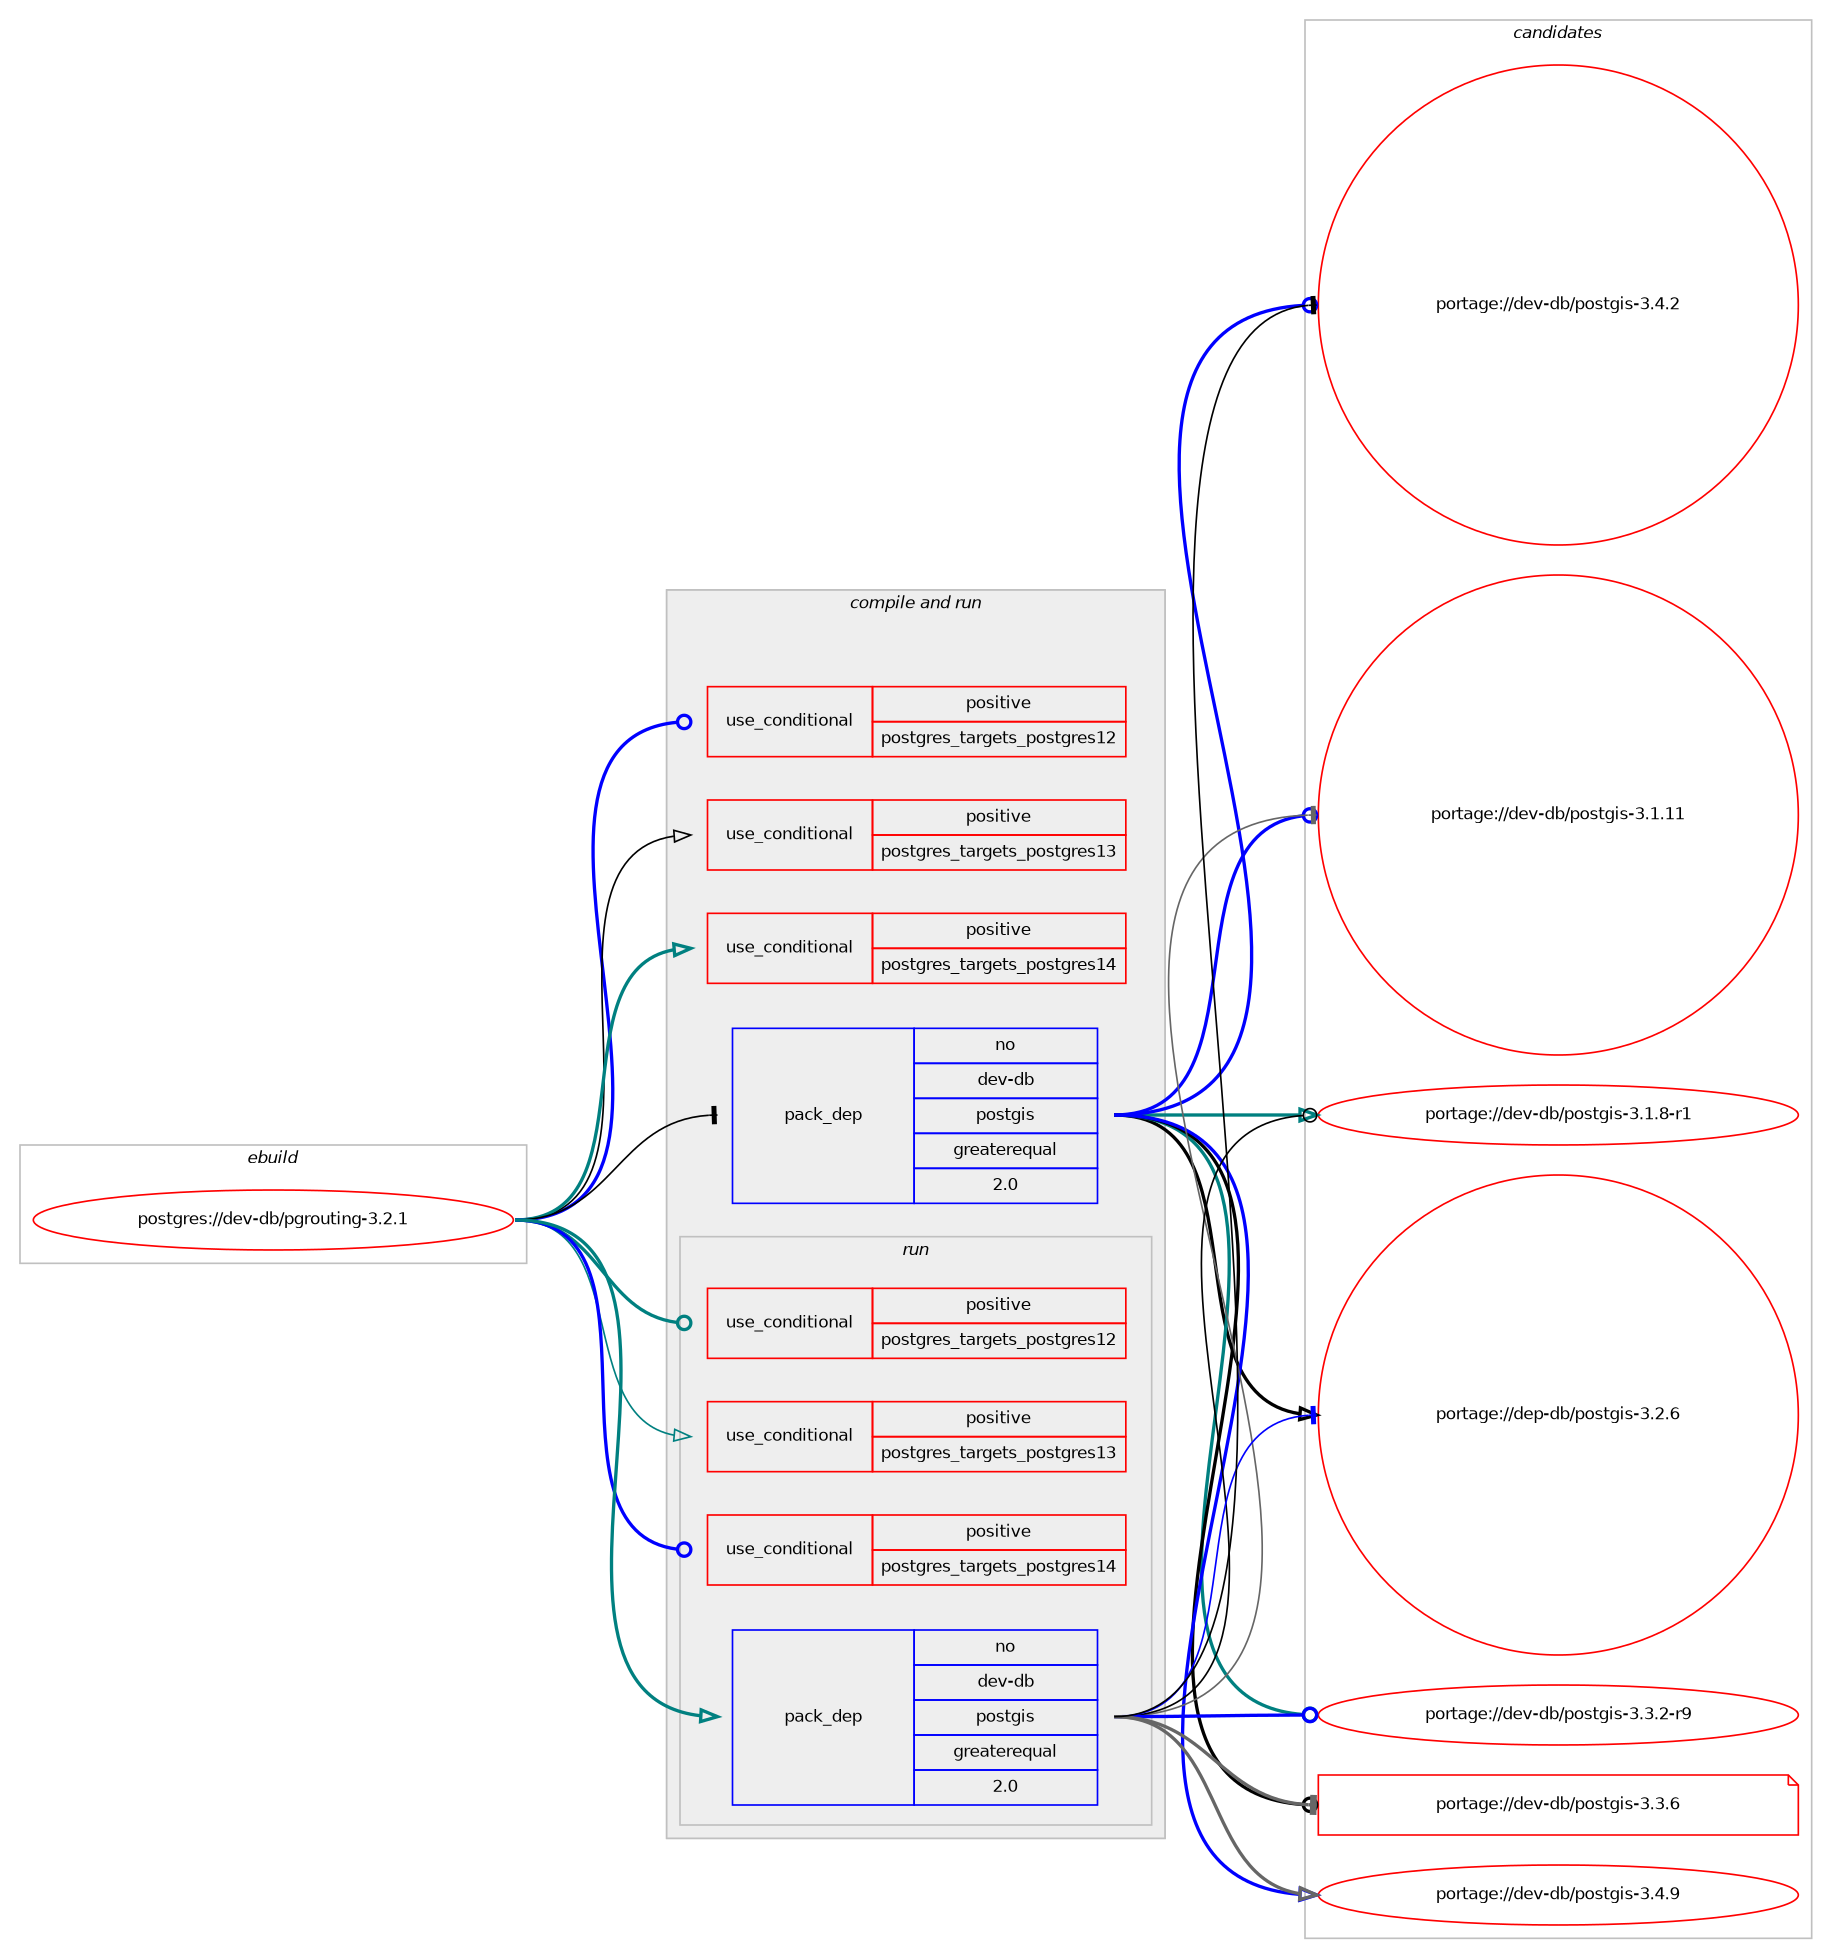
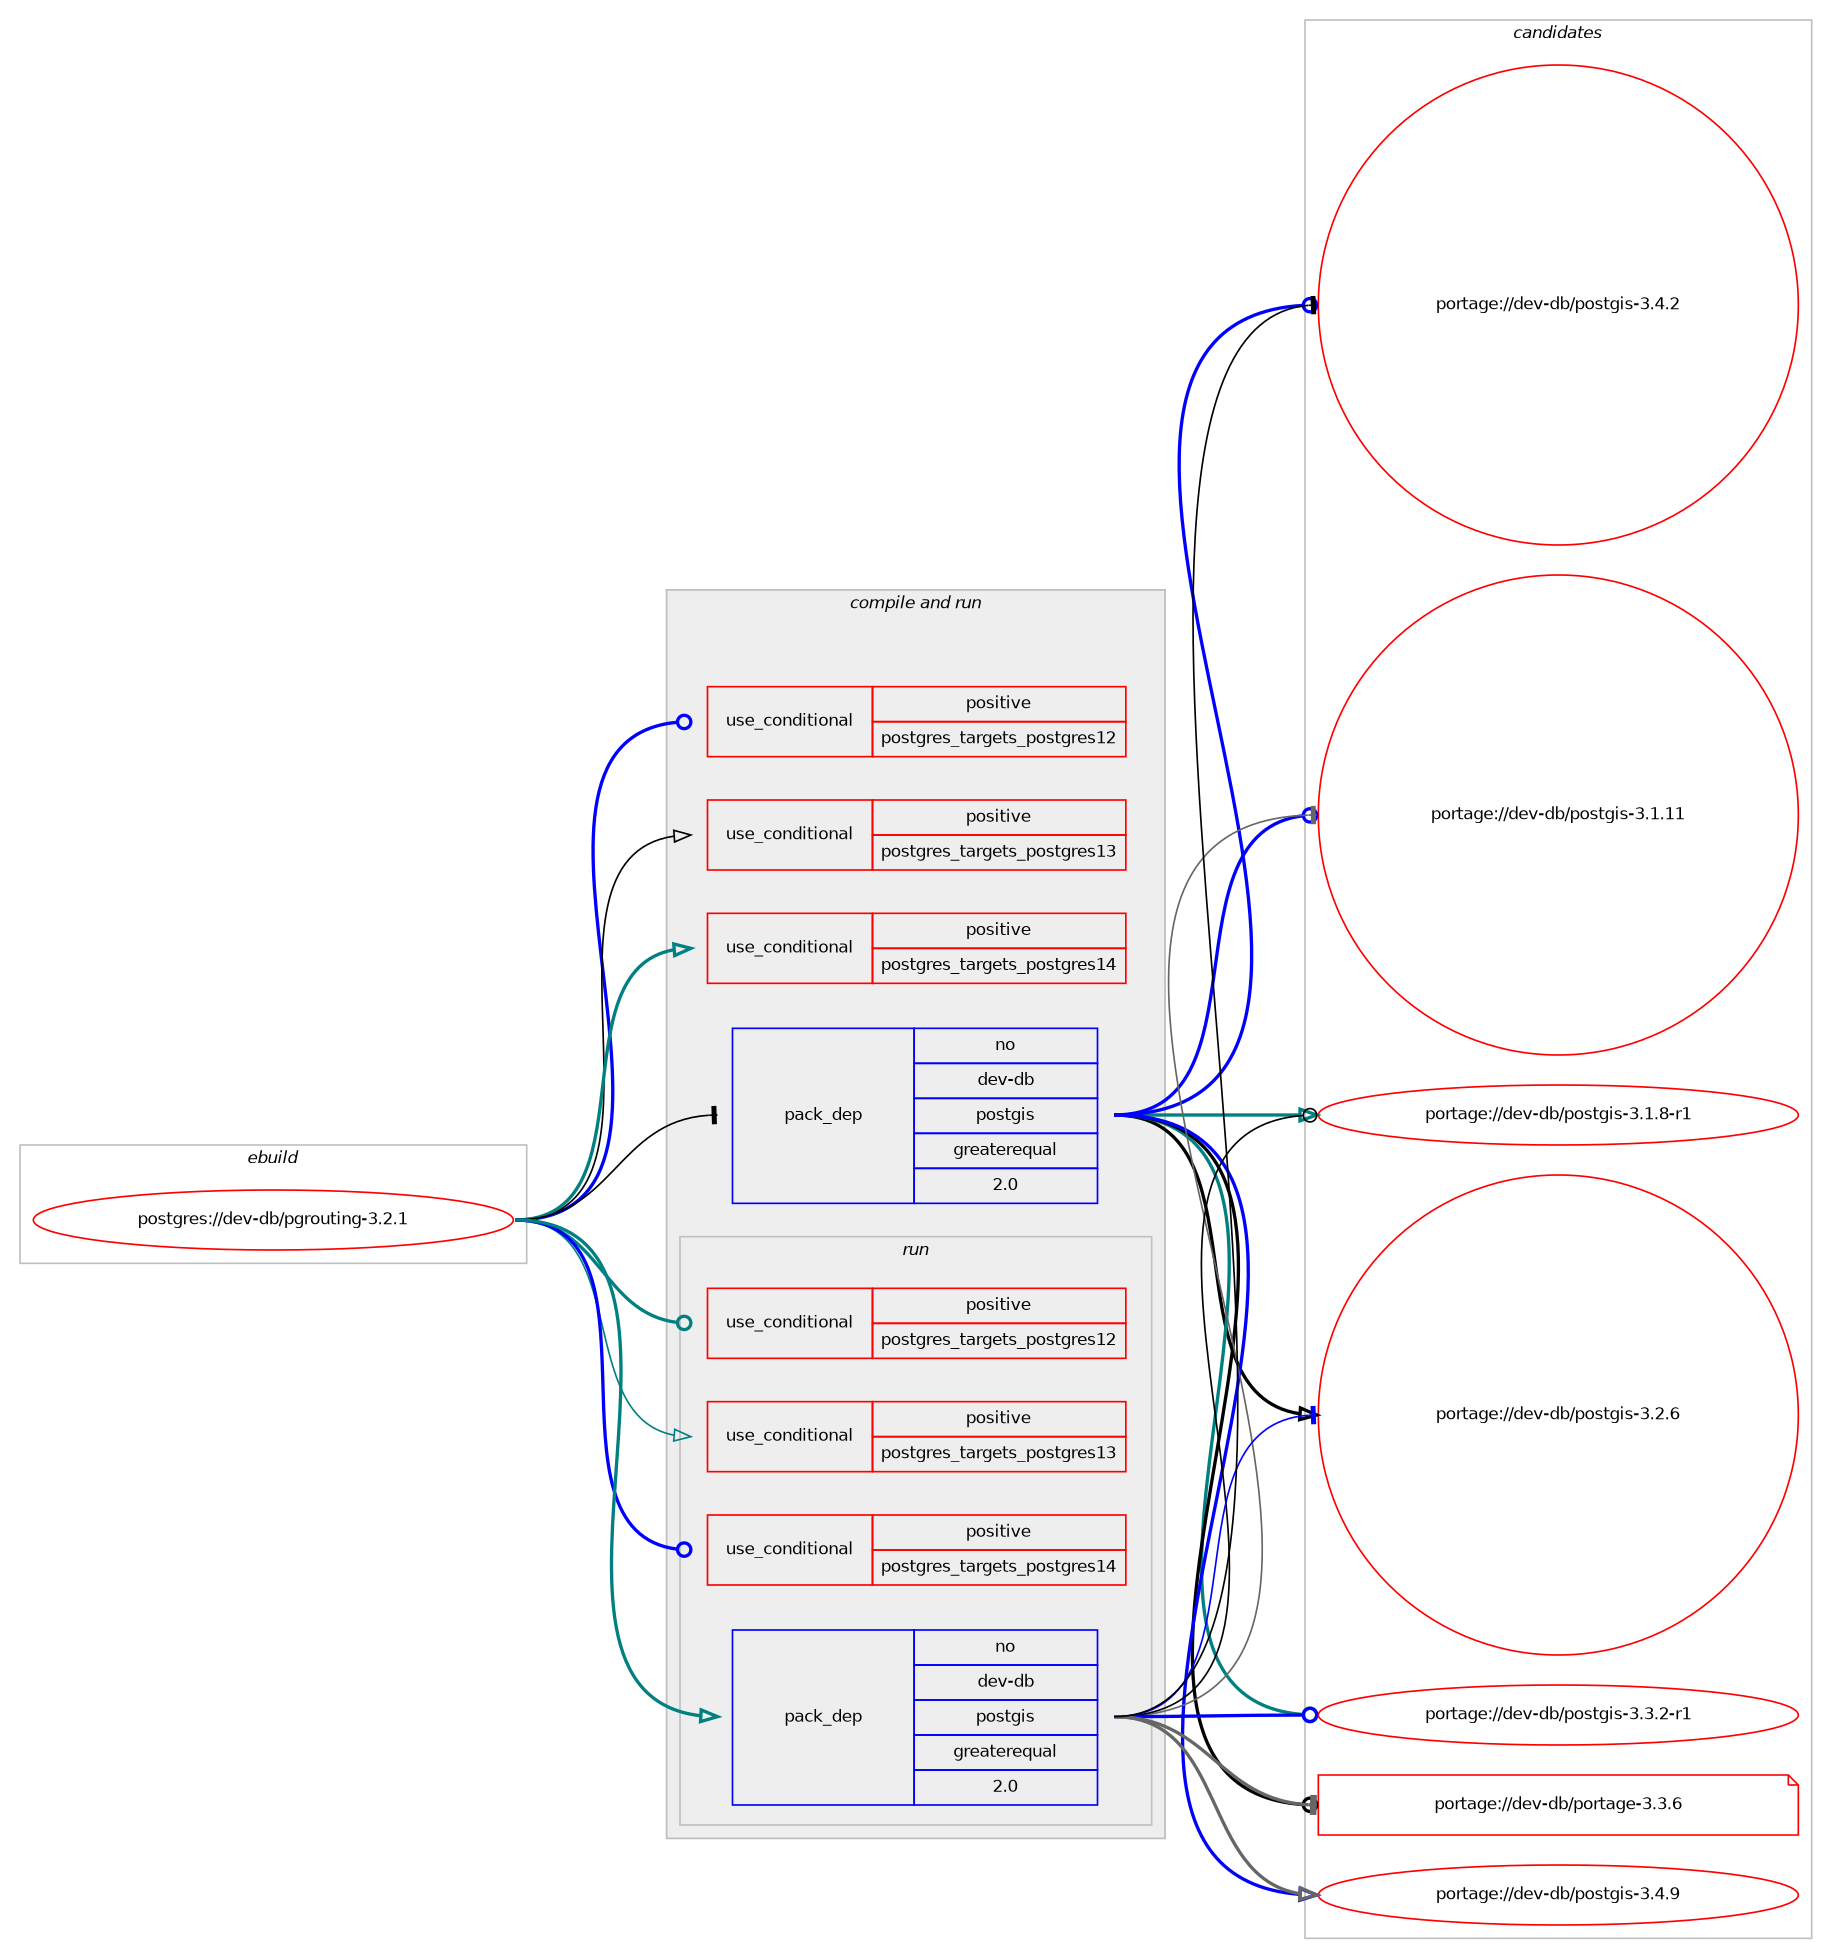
(1558, 1415) -> (1558, 1415)
(1558, 1715) -> (1558, 1715)
(1558, 1805) -> (1558, 1805)
